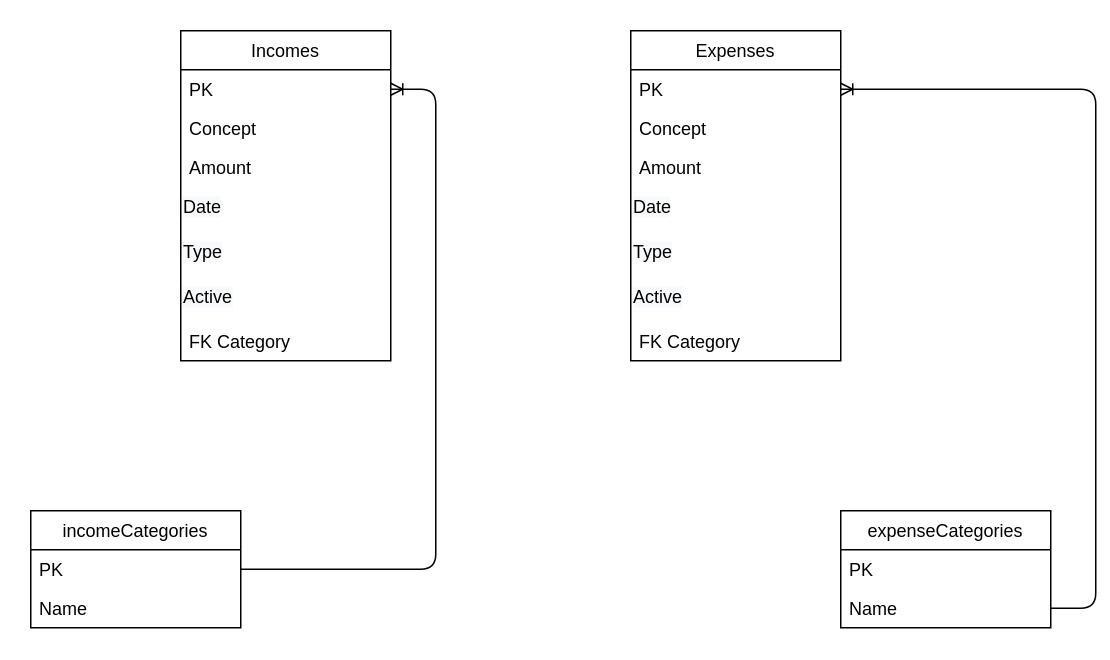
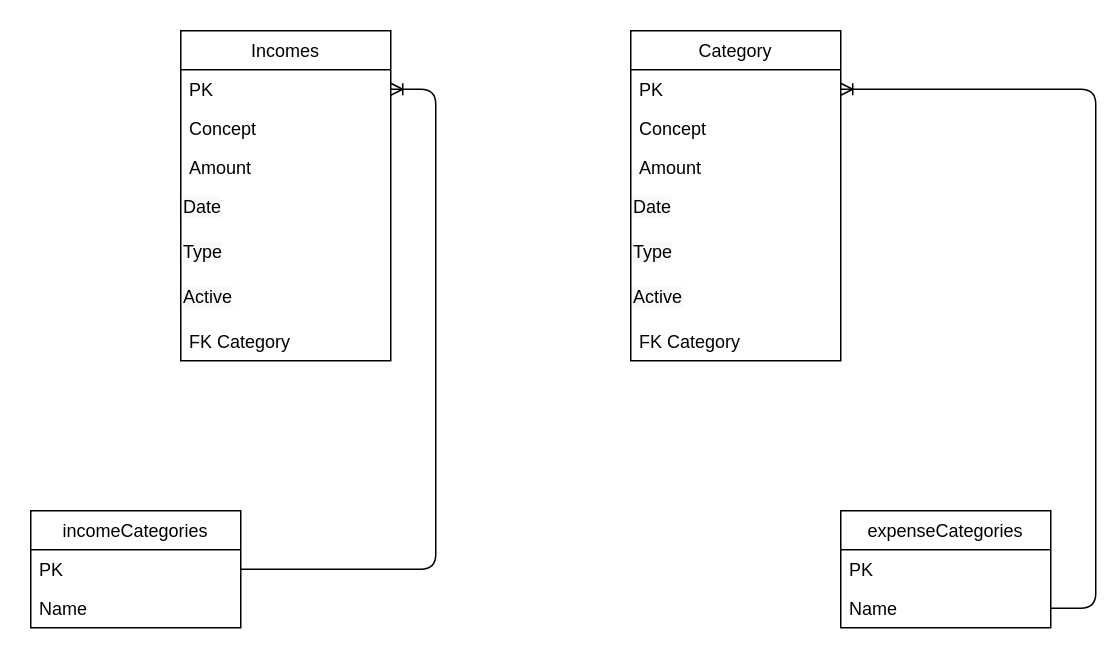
(735, 51) -> (735, 51)
